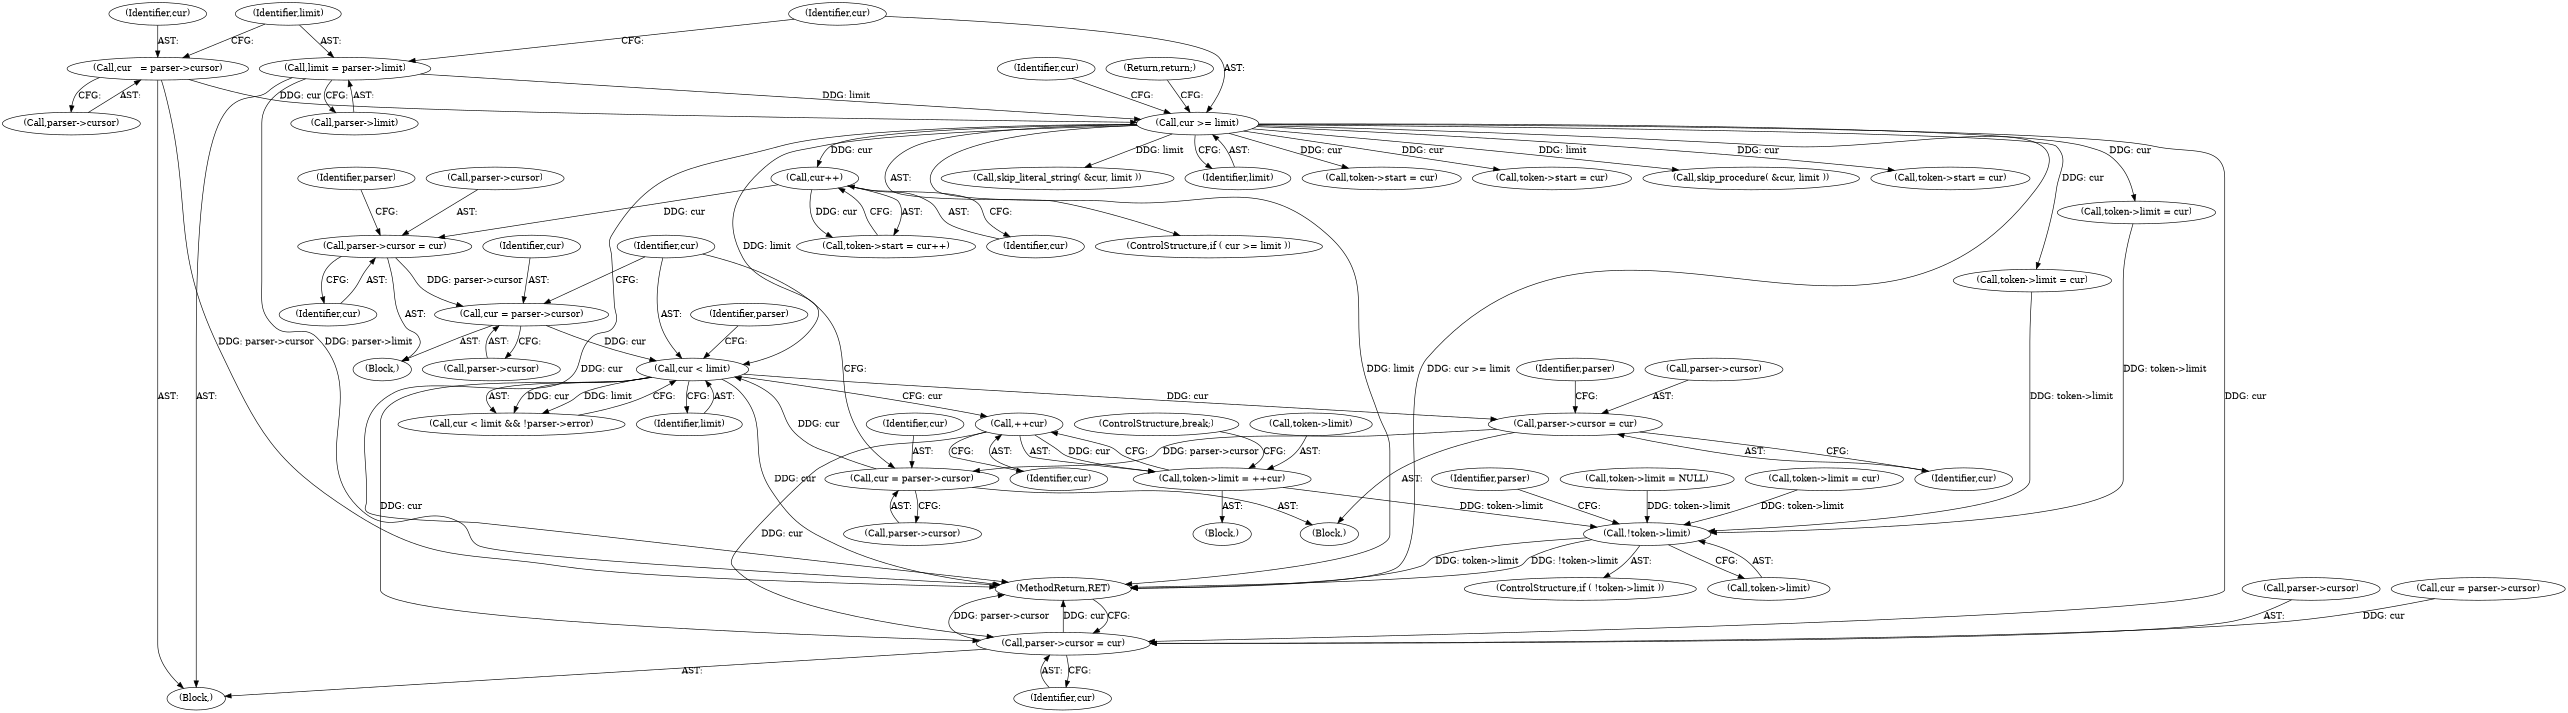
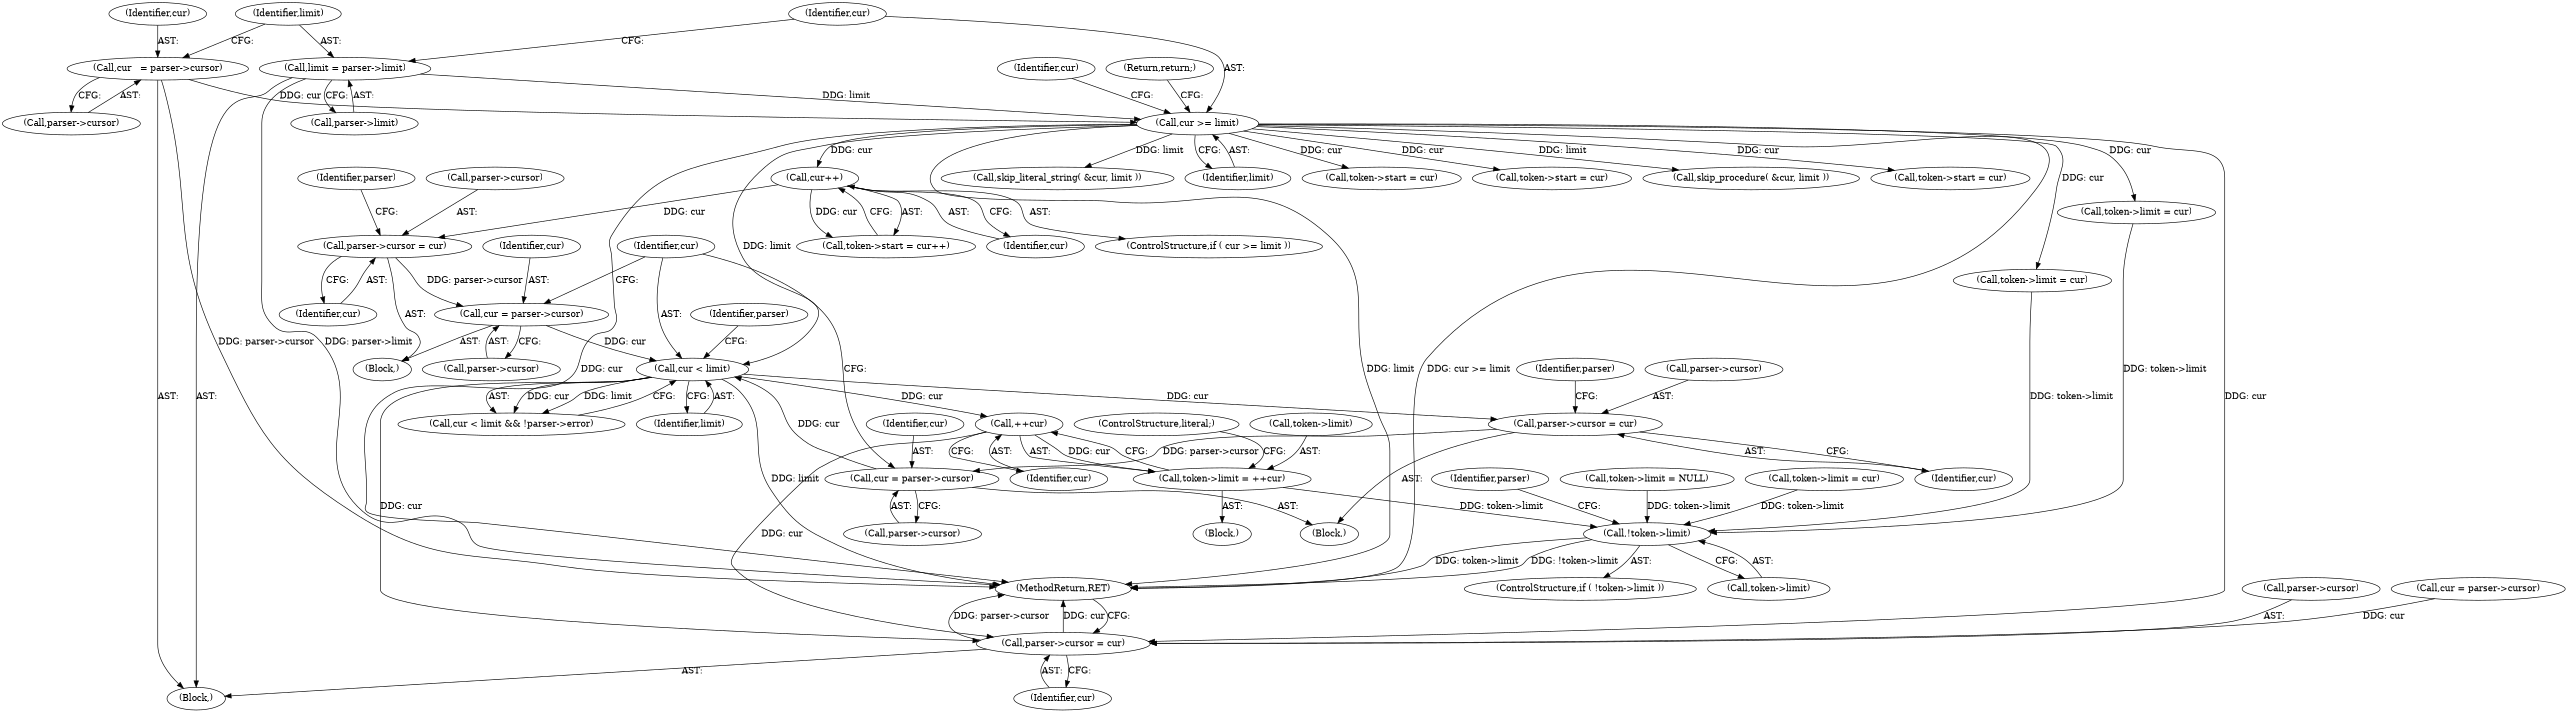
(886, 180) -> (990, 194)
(922, 397) -> (922, 397)
(1157, 424) -> (1157, 424)
(795, 479) -> (795, 479)
